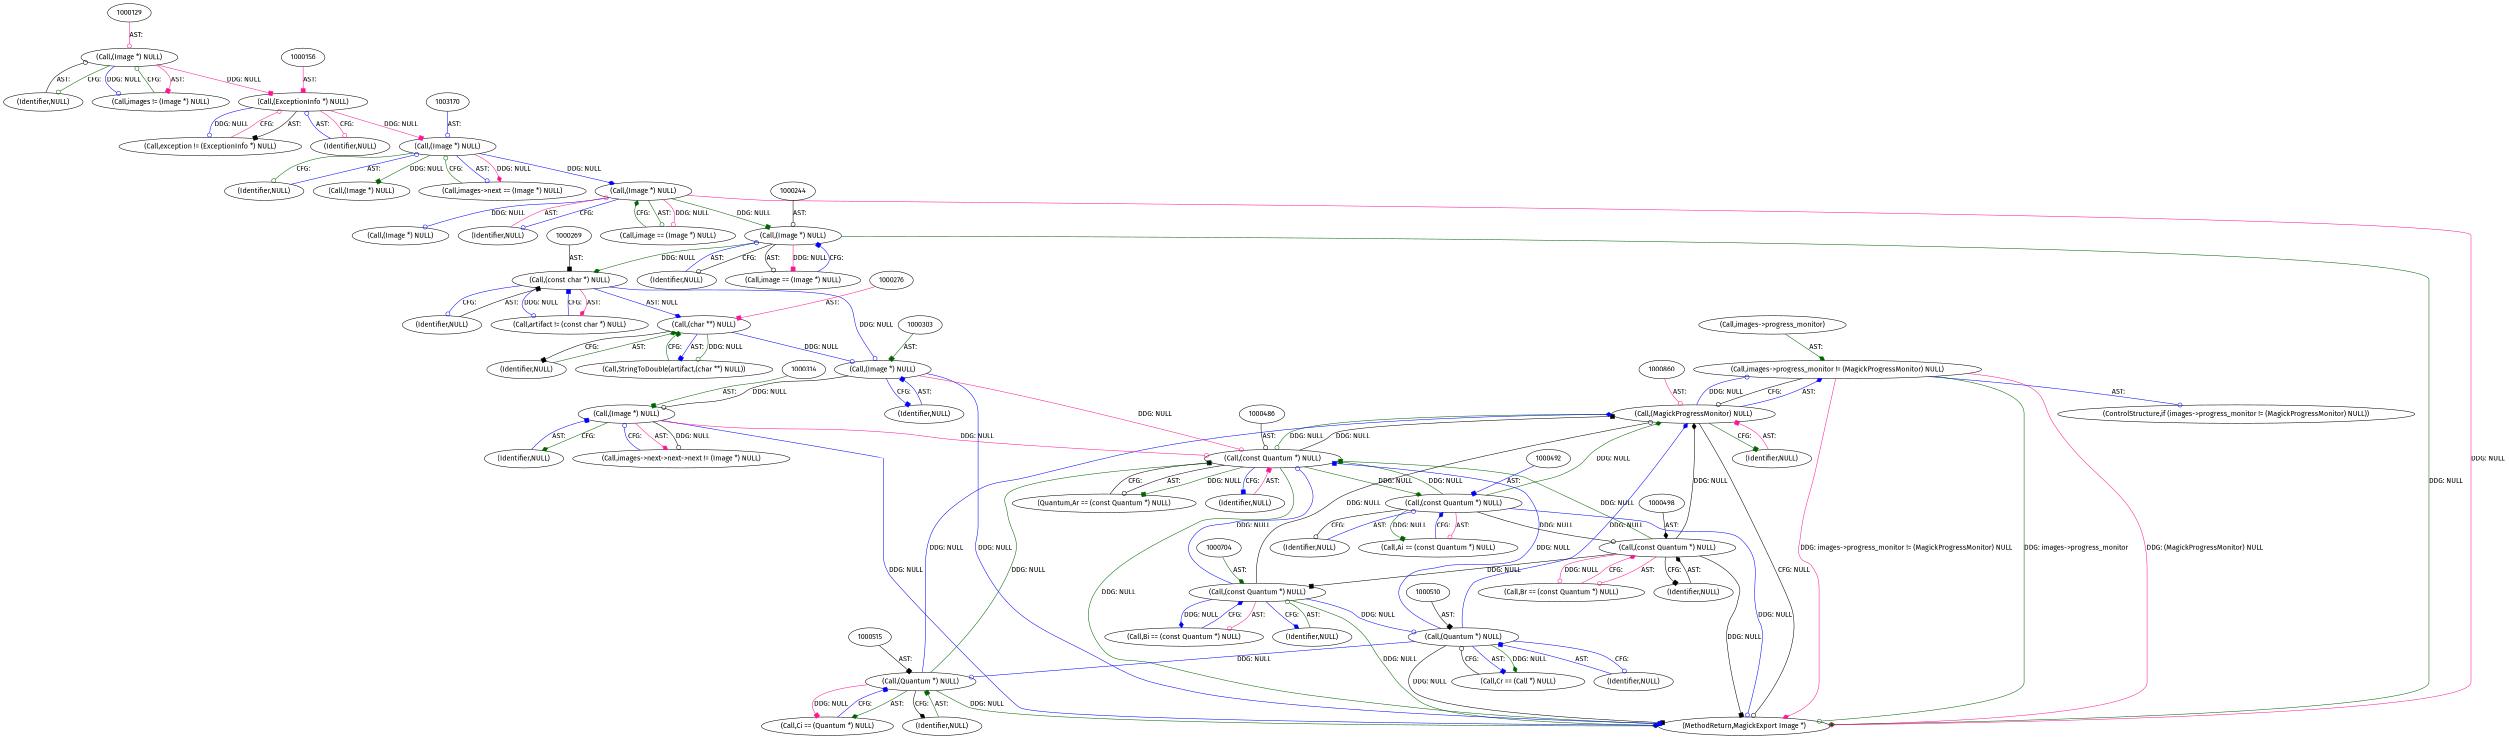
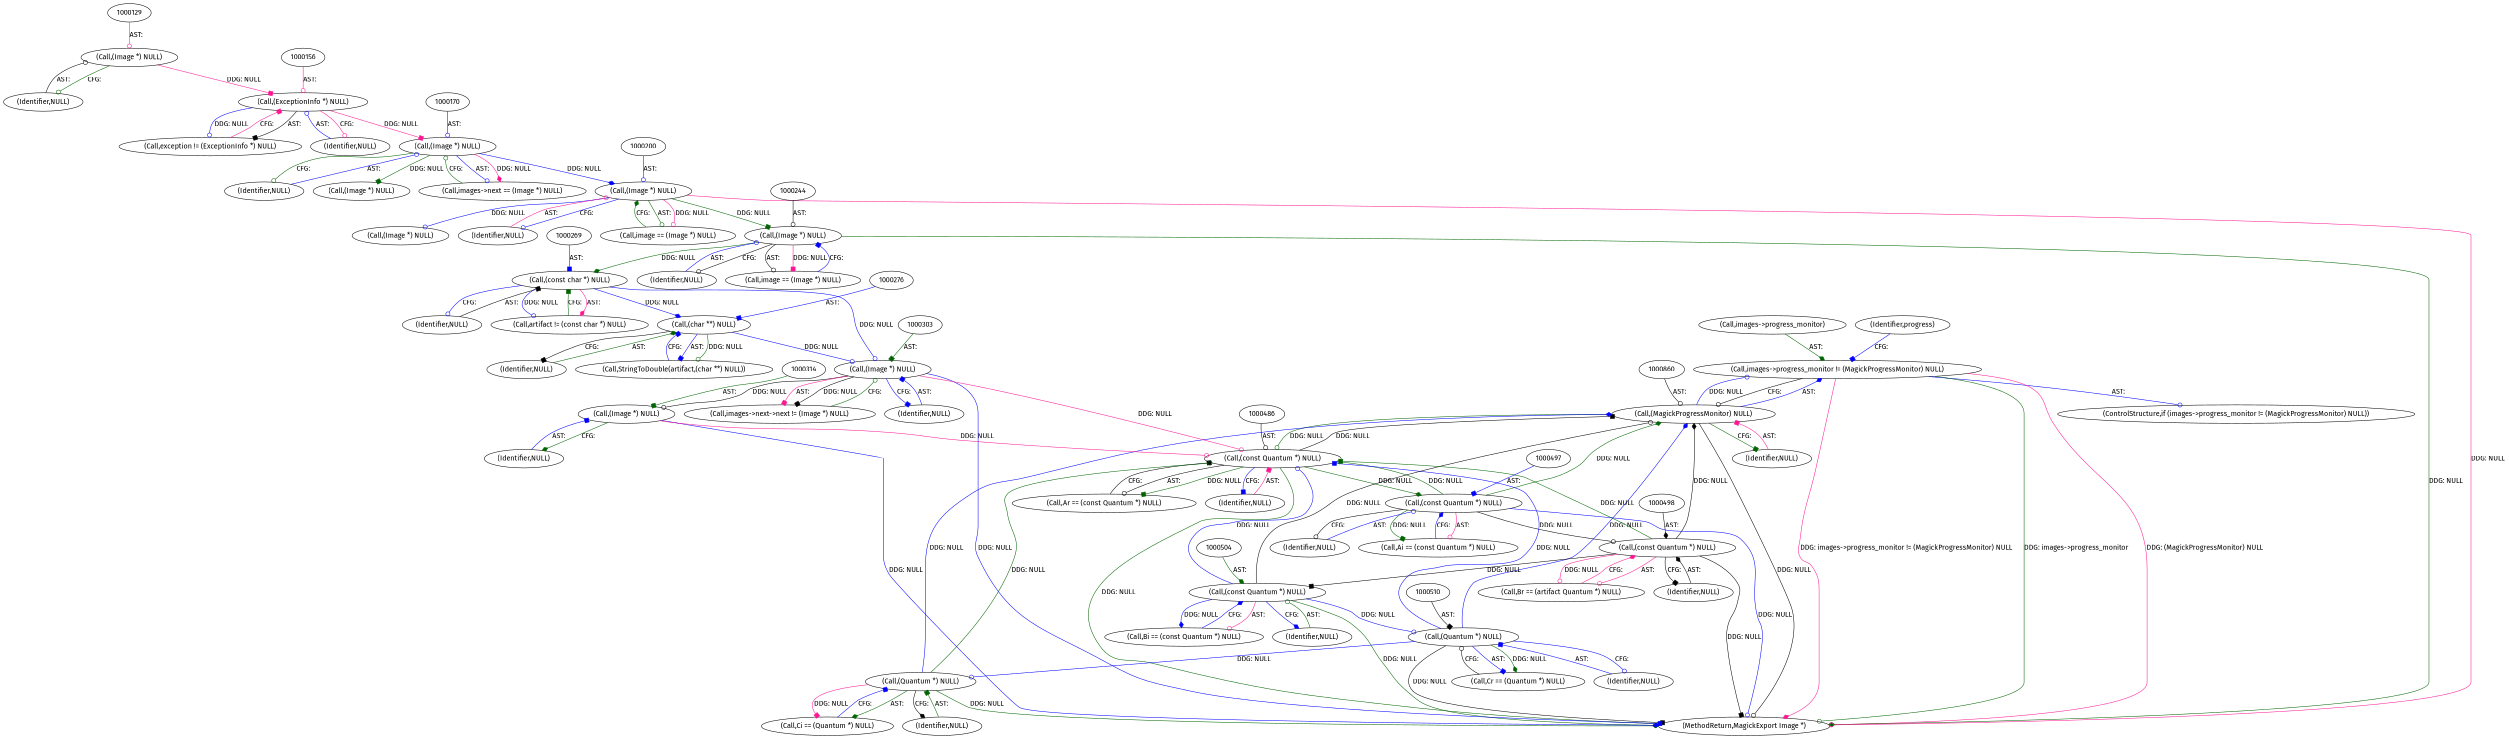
(303, 78) -> (303, 78)
(161, 102) -> none
(448, 102) -> (448, 102)
(254, 125) -> (254, 125)
none -> (643, 147)
(569, 255) -> (569, 255)
(662, 303) -> (662, 303)
(809, 303) -> (809, 303)
(568, 305) -> (568, 305)
none -> (1903, 325)
(667, 347) -> (667, 347)
(1670, 391) -> (1670, 391)
none -> (780, 414)
(681, 459) -> none
(1549, 459) -> (1549, 459)
(1104, 503) -> (1104, 503)
(1219, 548) -> (1219, 548)
(1794, 570) -> (1794, 570)
(1561, 592) -> (1561, 592)
(870, 637) -> none
(1518, 682) -> (1518, 682)
